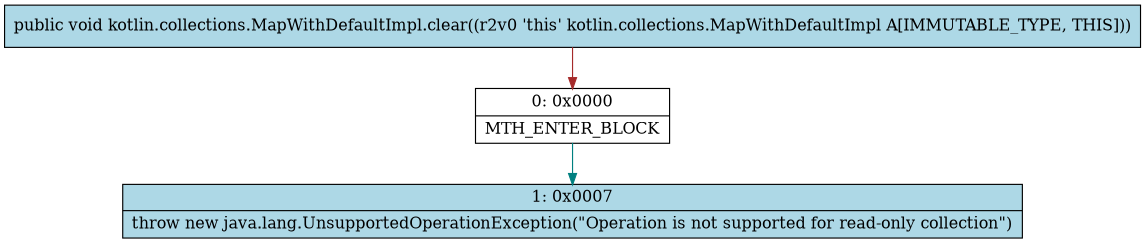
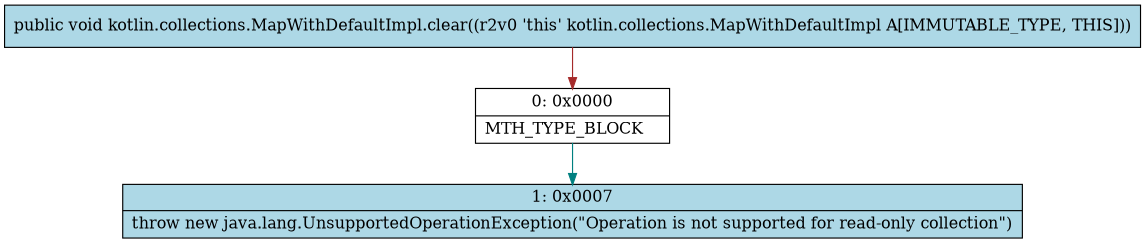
(573, 129) -> (564, 129)
